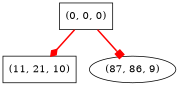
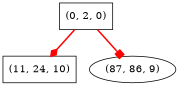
(86, 16) -> (86, 16)
(40, 69) -> (40, 69)
